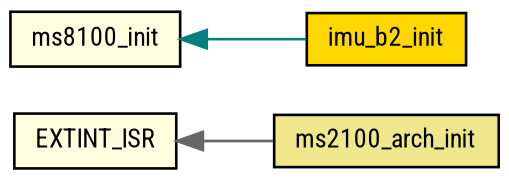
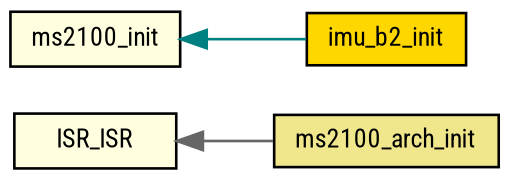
(95, 39) -> (95, 39)
(95, 141) -> (95, 141)
